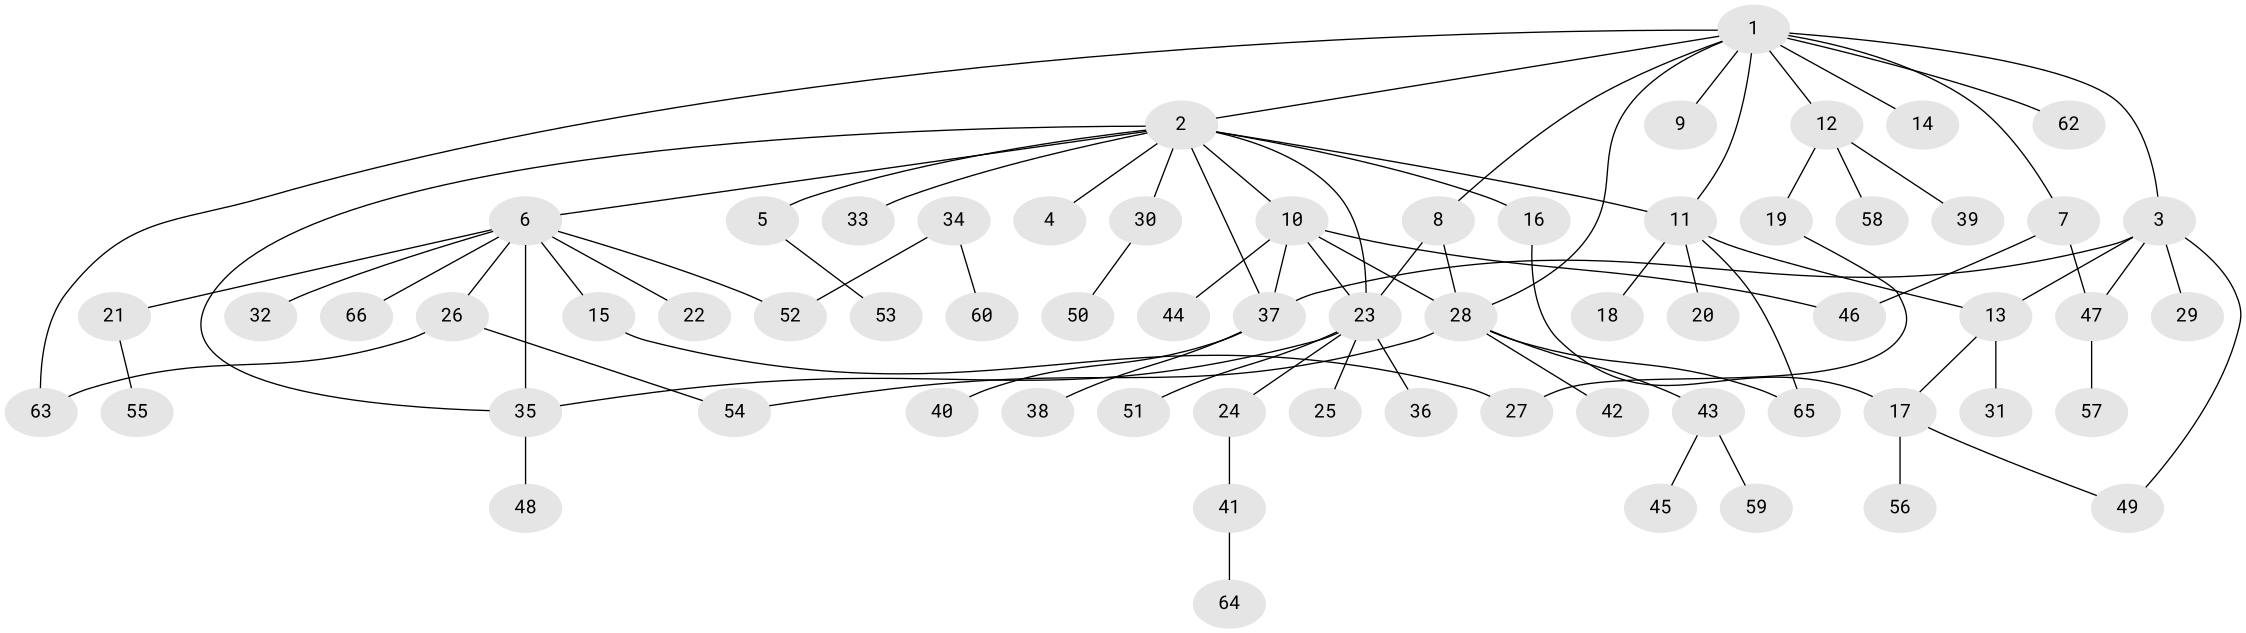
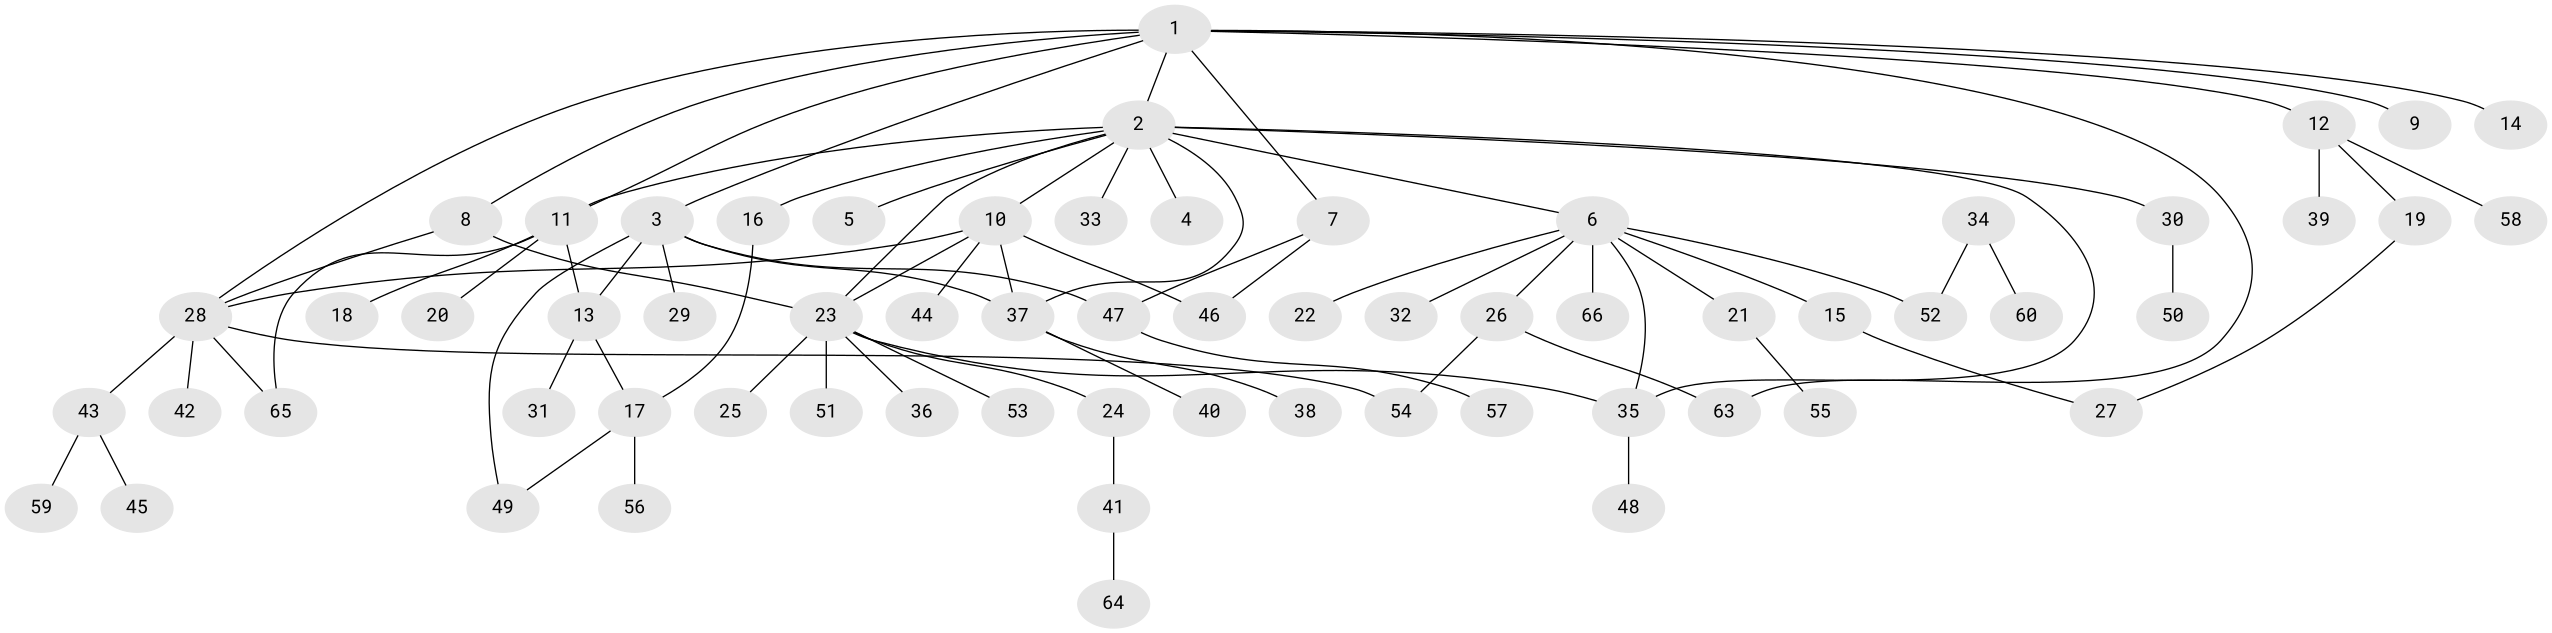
(2069, 125) -> none
(824, 269) -> (922, 365)
